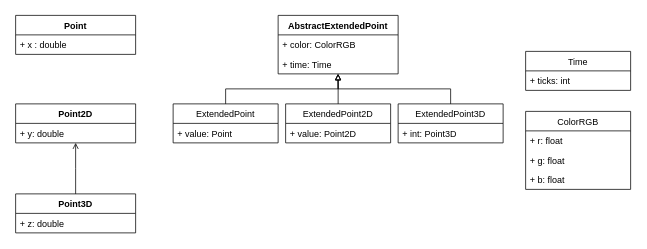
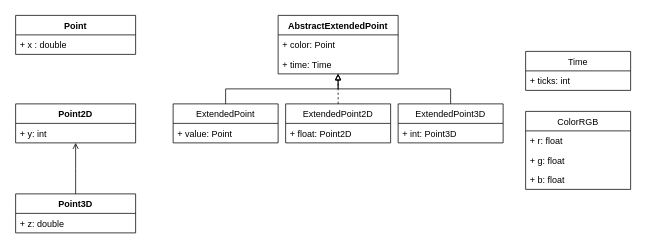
(319, 45) -> (311, 45)
(338, 96) -> (338, 96)
(43, 134) -> (35, 134)
(324, 134) -> (324, 134)
